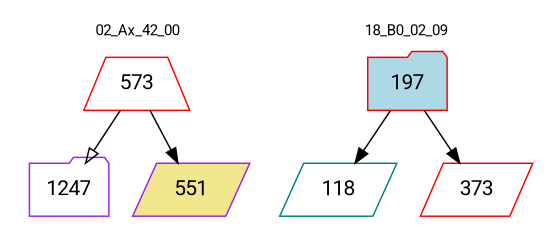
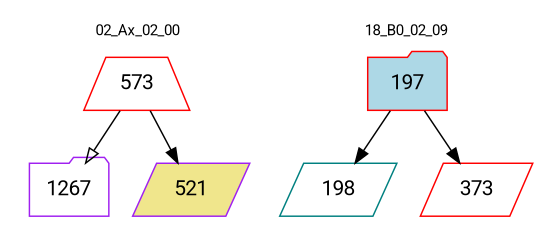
(138, 32) -> (138, 32)
(69, 190) -> (69, 190)
(191, 190) -> (191, 190)
(338, 190) -> (338, 190)
